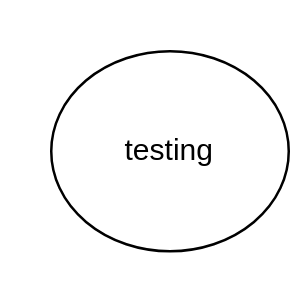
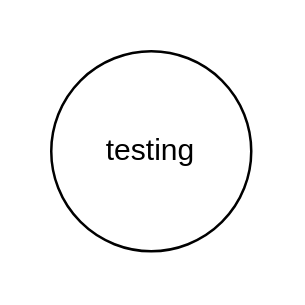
(170, 151) -> (151, 151)
